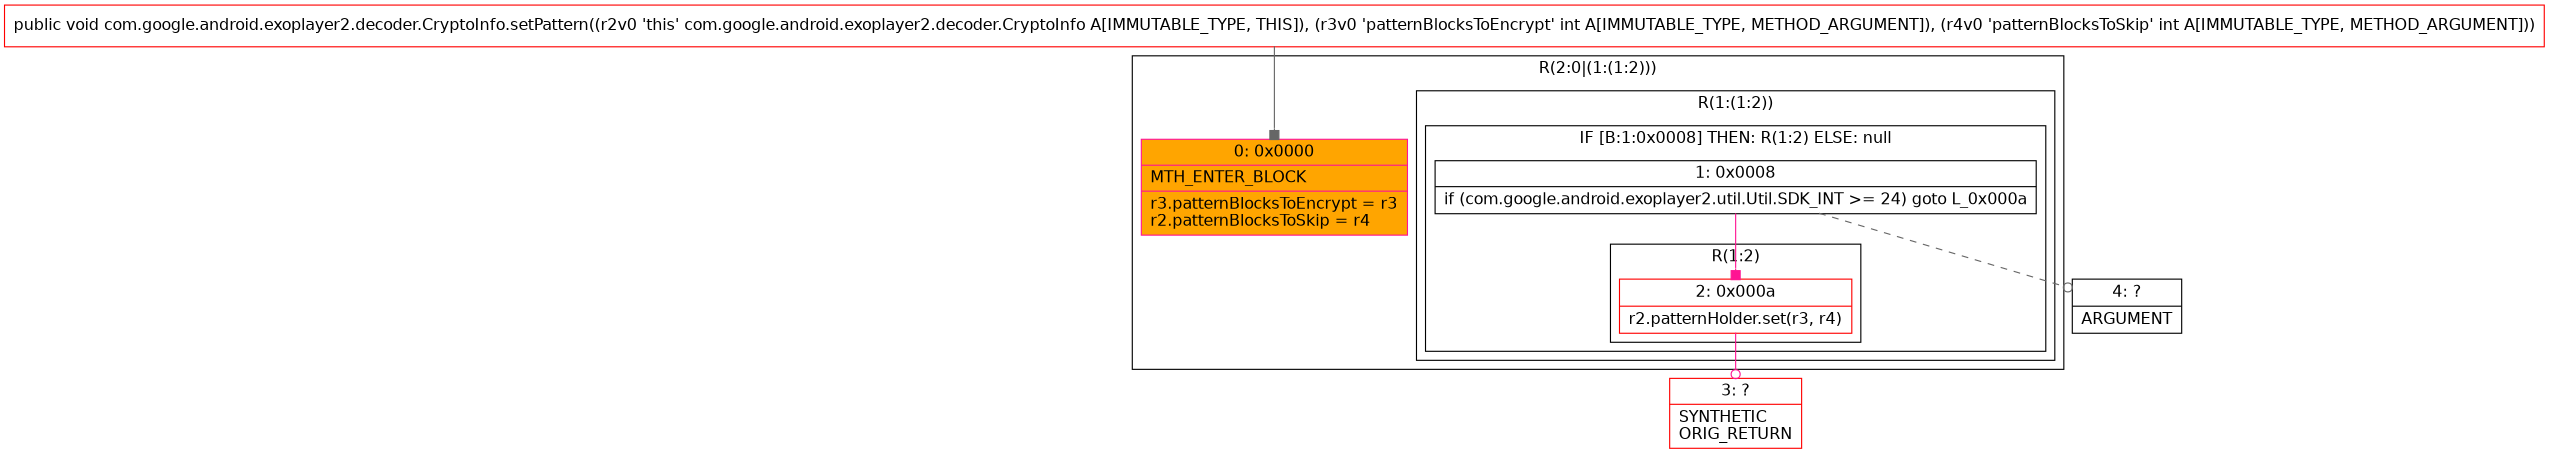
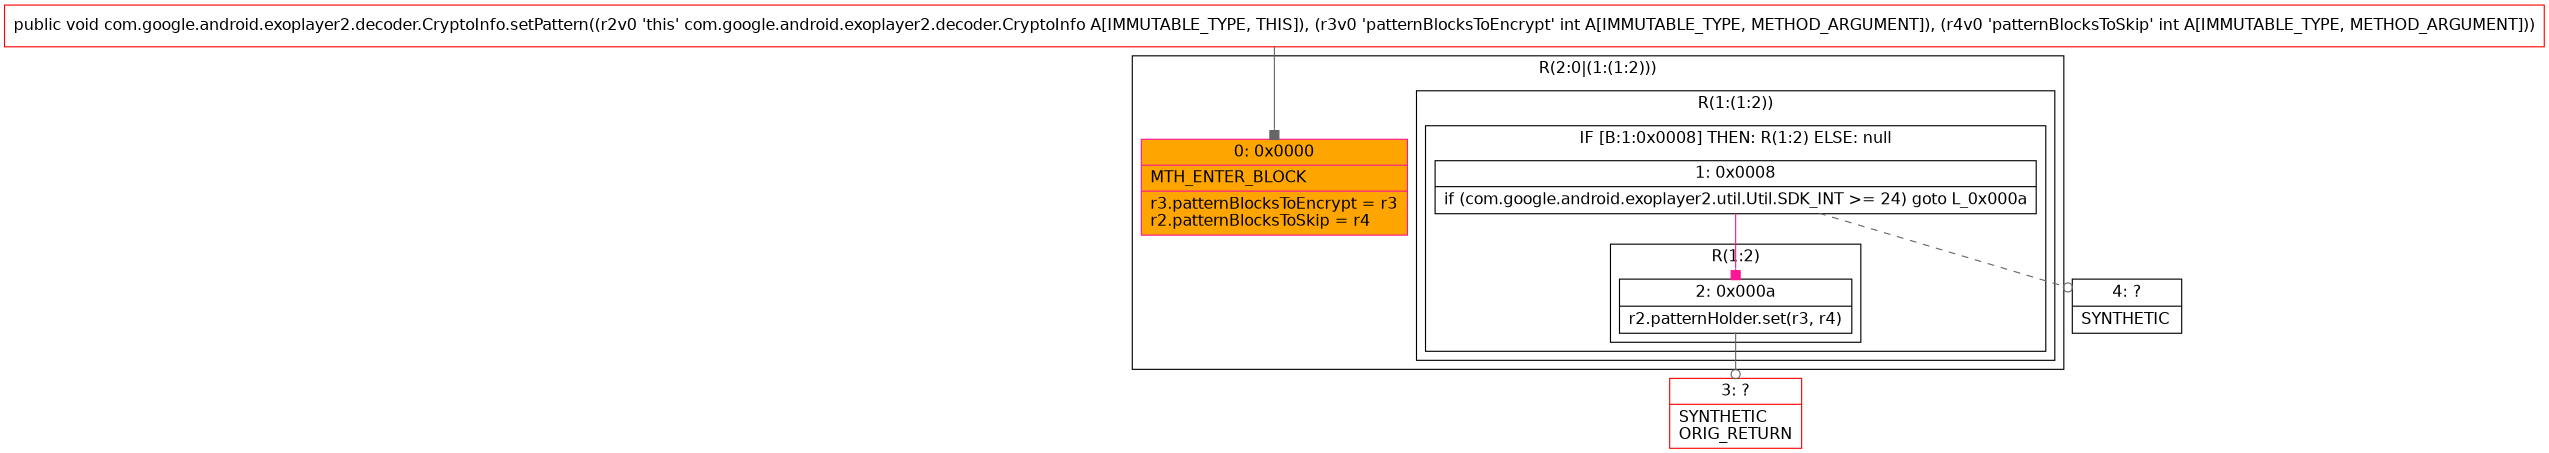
(1736, 306) -> (1736, 306)
(2127, 319) -> (2126, 319)
(1736, 351) -> (1736, 351)
